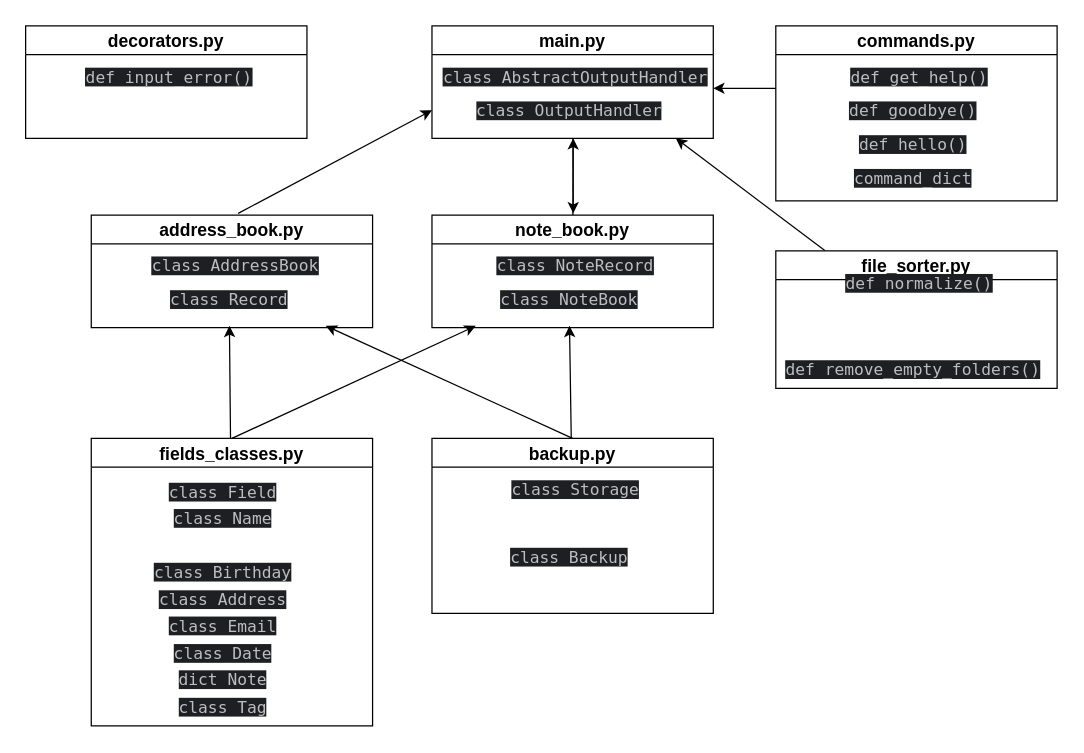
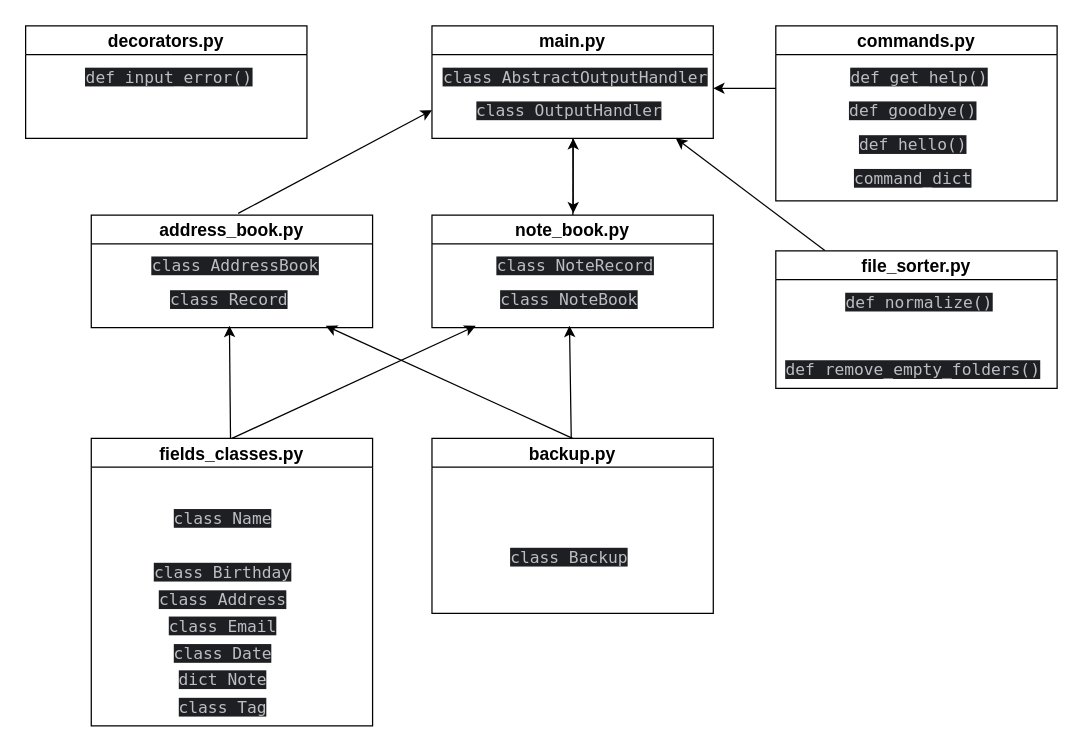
(919, 283) -> (919, 302)
(576, 489) -> none
(223, 492) -> none
